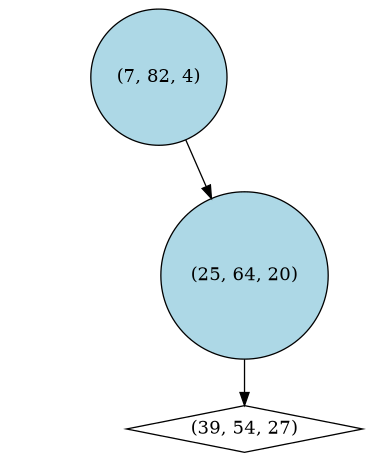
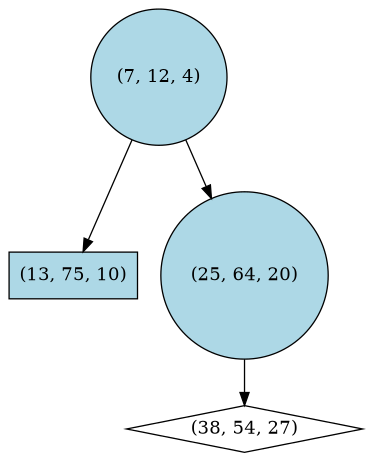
(159, 77) -> (159, 77)
none -> (73, 275)
(245, 429) -> (245, 429)
